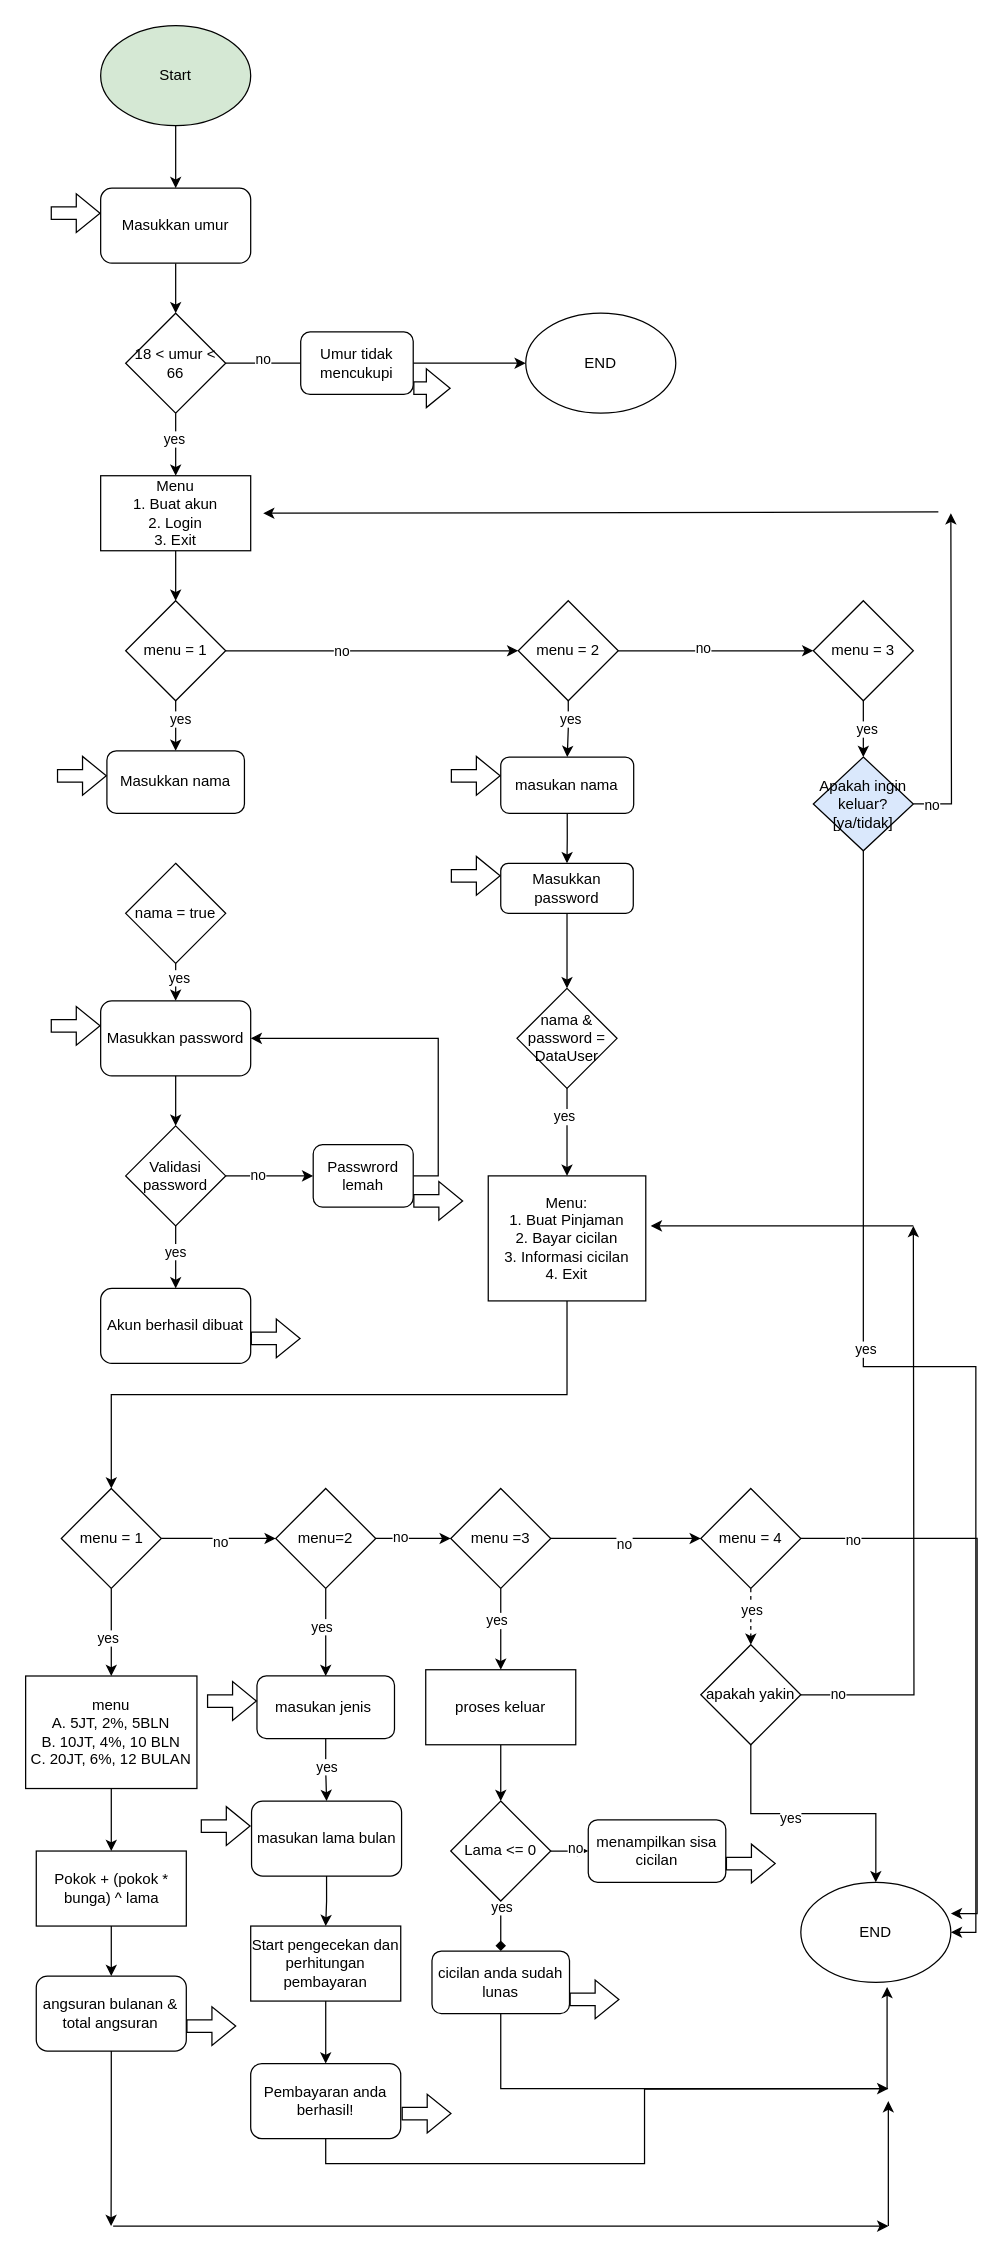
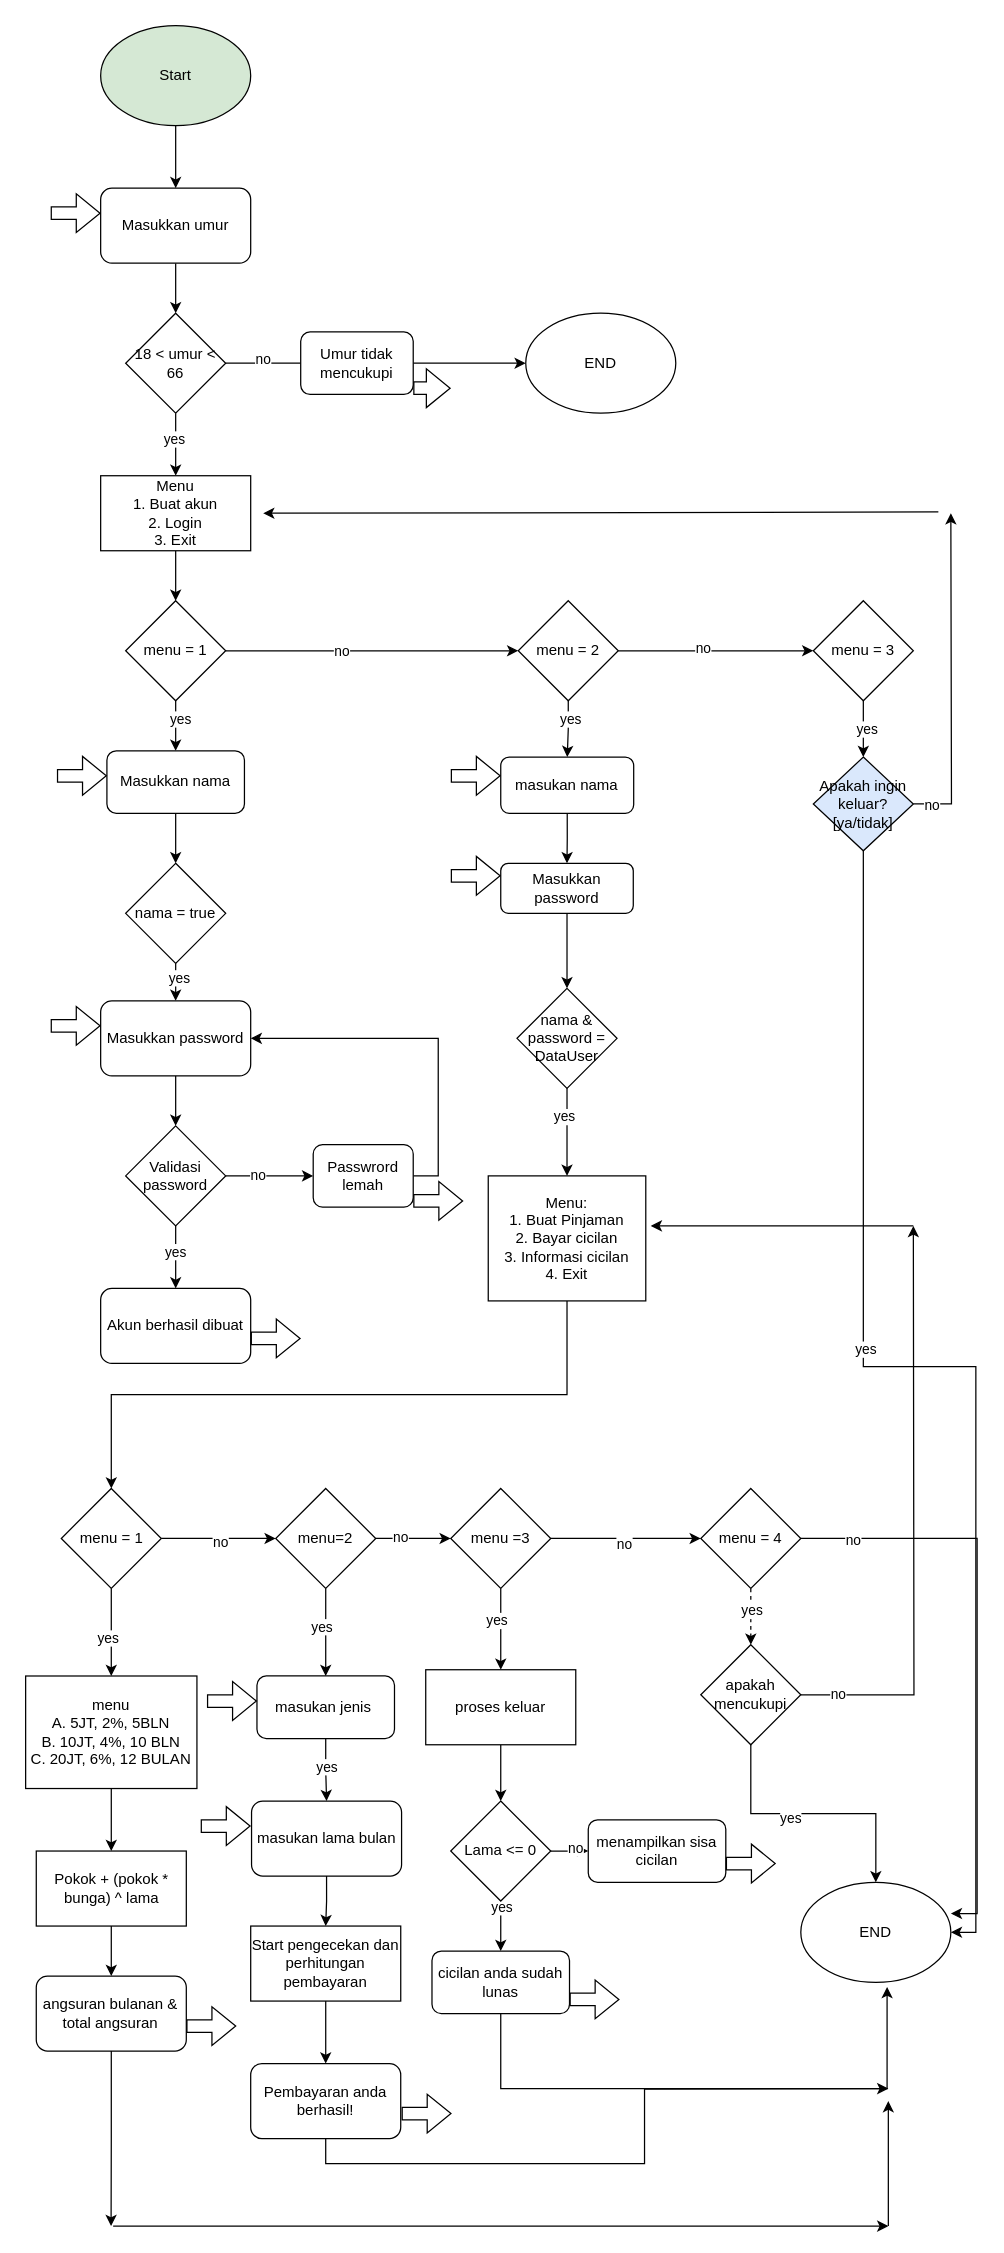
none -> (176, 834)
(751, 1694) -> (751, 1694)
(501, 1940) -> (501, 1941)
